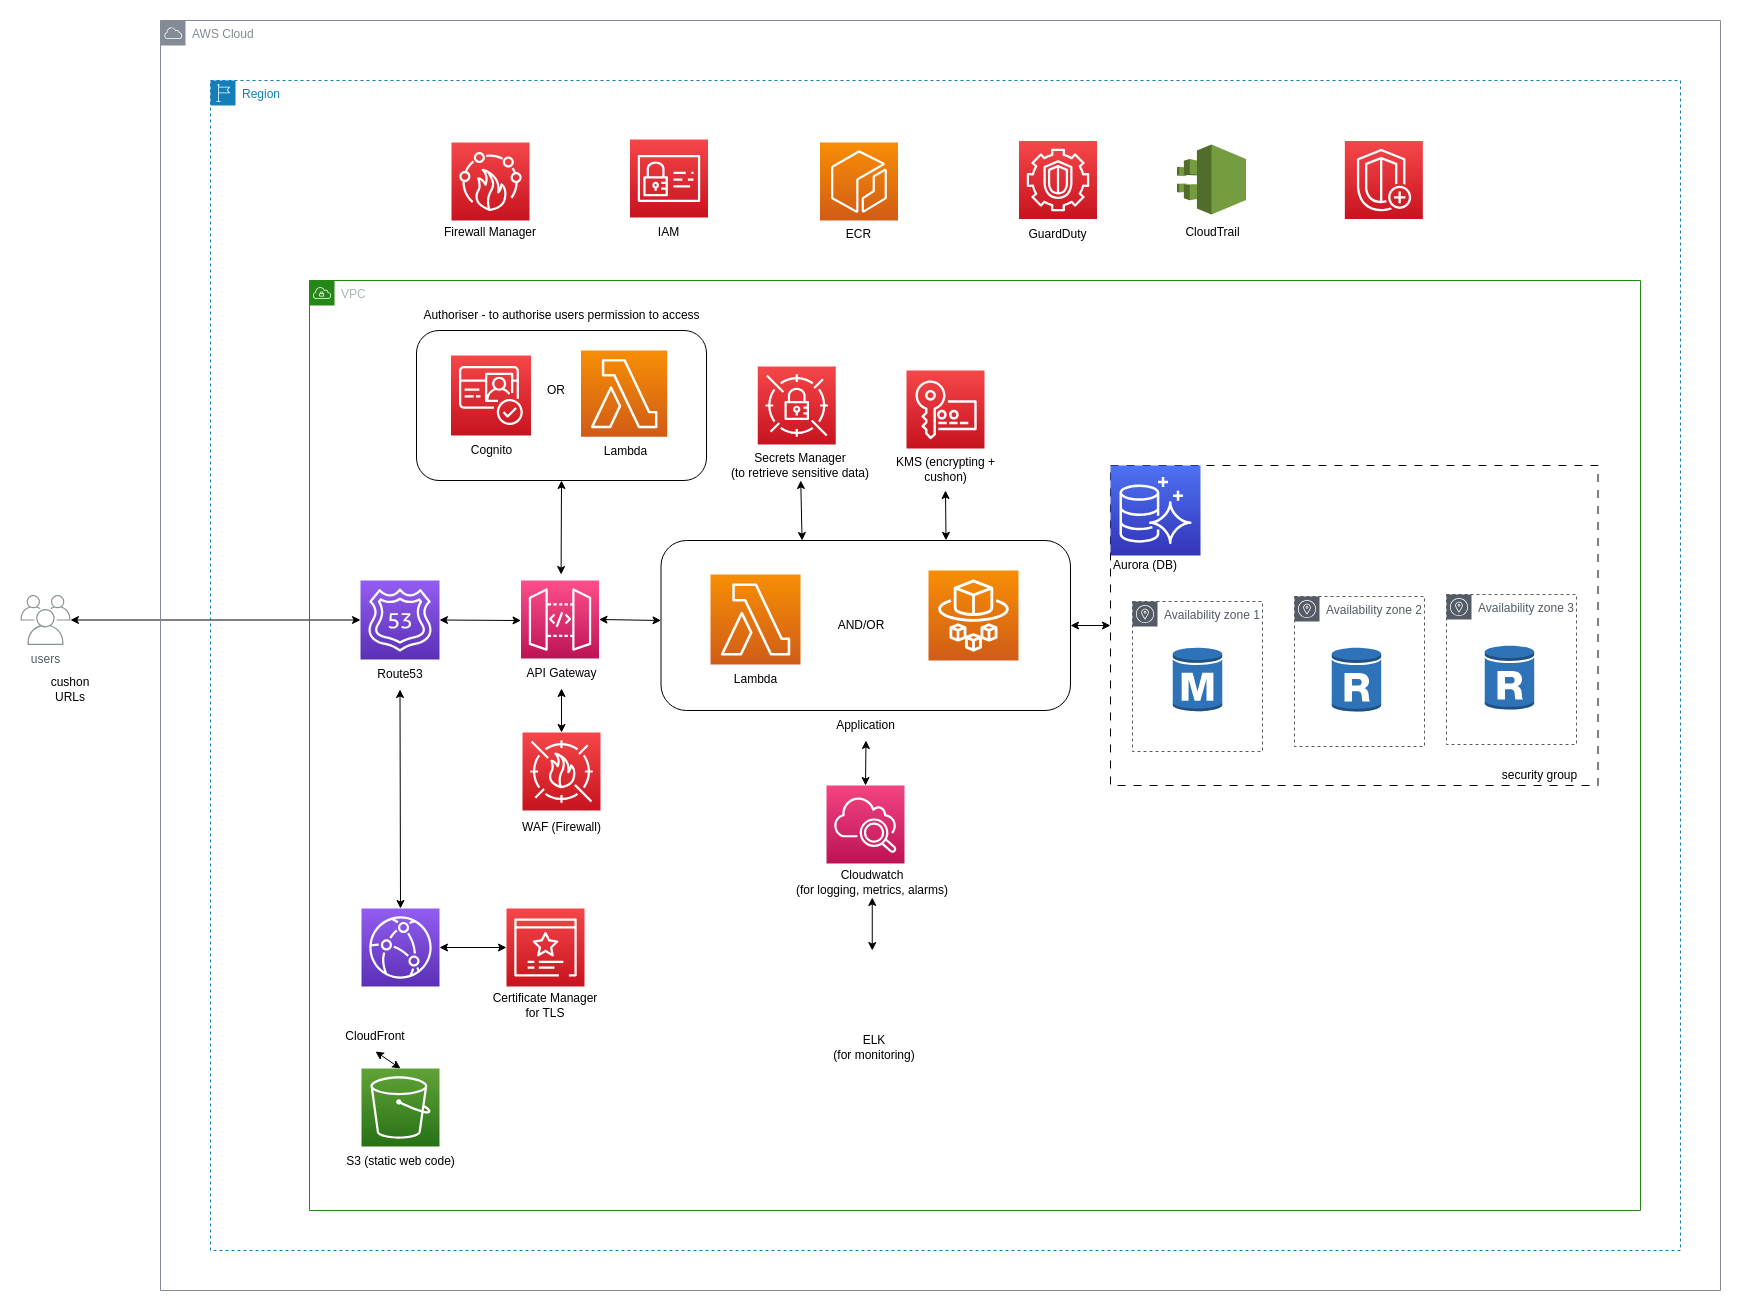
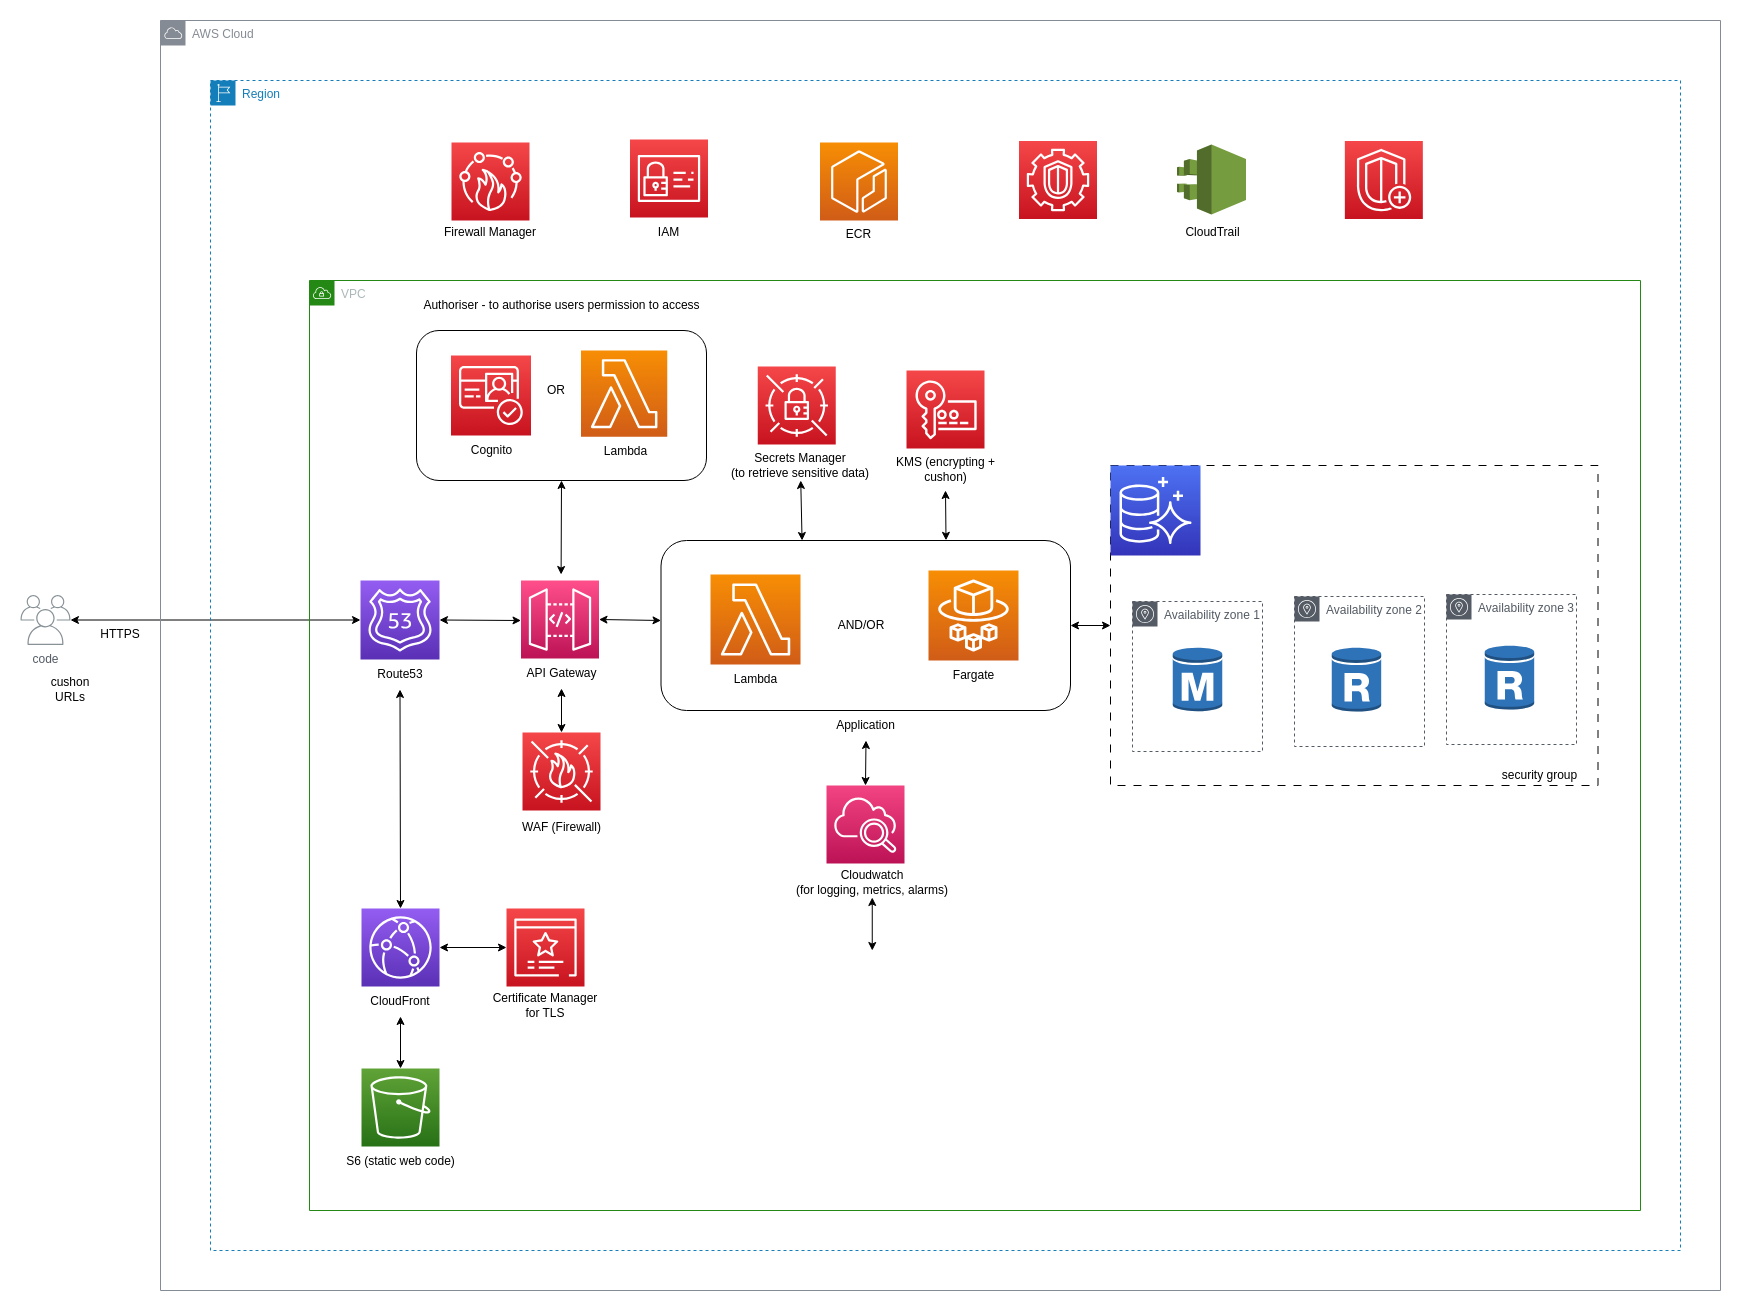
(1058, 234) -> none
(562, 316) -> (562, 306)
(1146, 566) -> none
none -> (121, 635)
(46, 660) -> (46, 660)
none -> (974, 676)
(376, 1037) -> (401, 1002)
(874, 1048) -> none
(401, 1162) -> (401, 1162)
